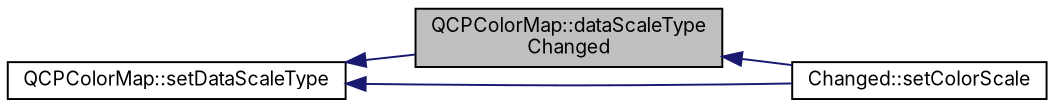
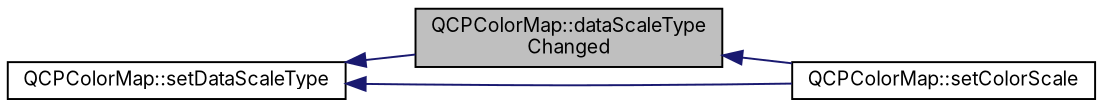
(919, 81) -> (944, 81)
